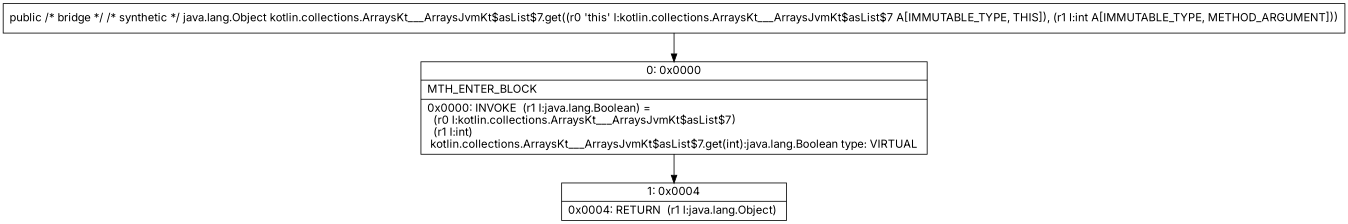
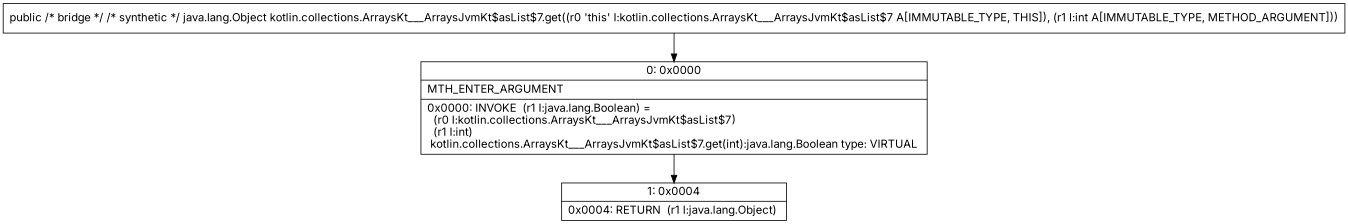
(483, 89) -> (496, 89)
